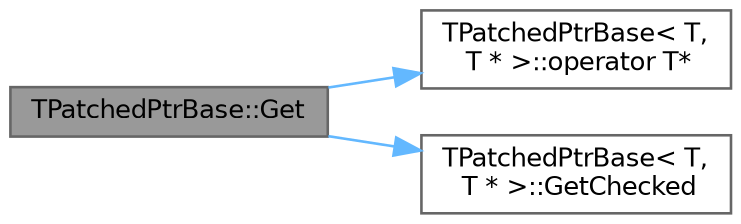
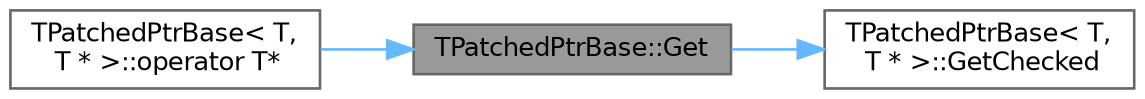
(362, 82) -> (354, 49)
